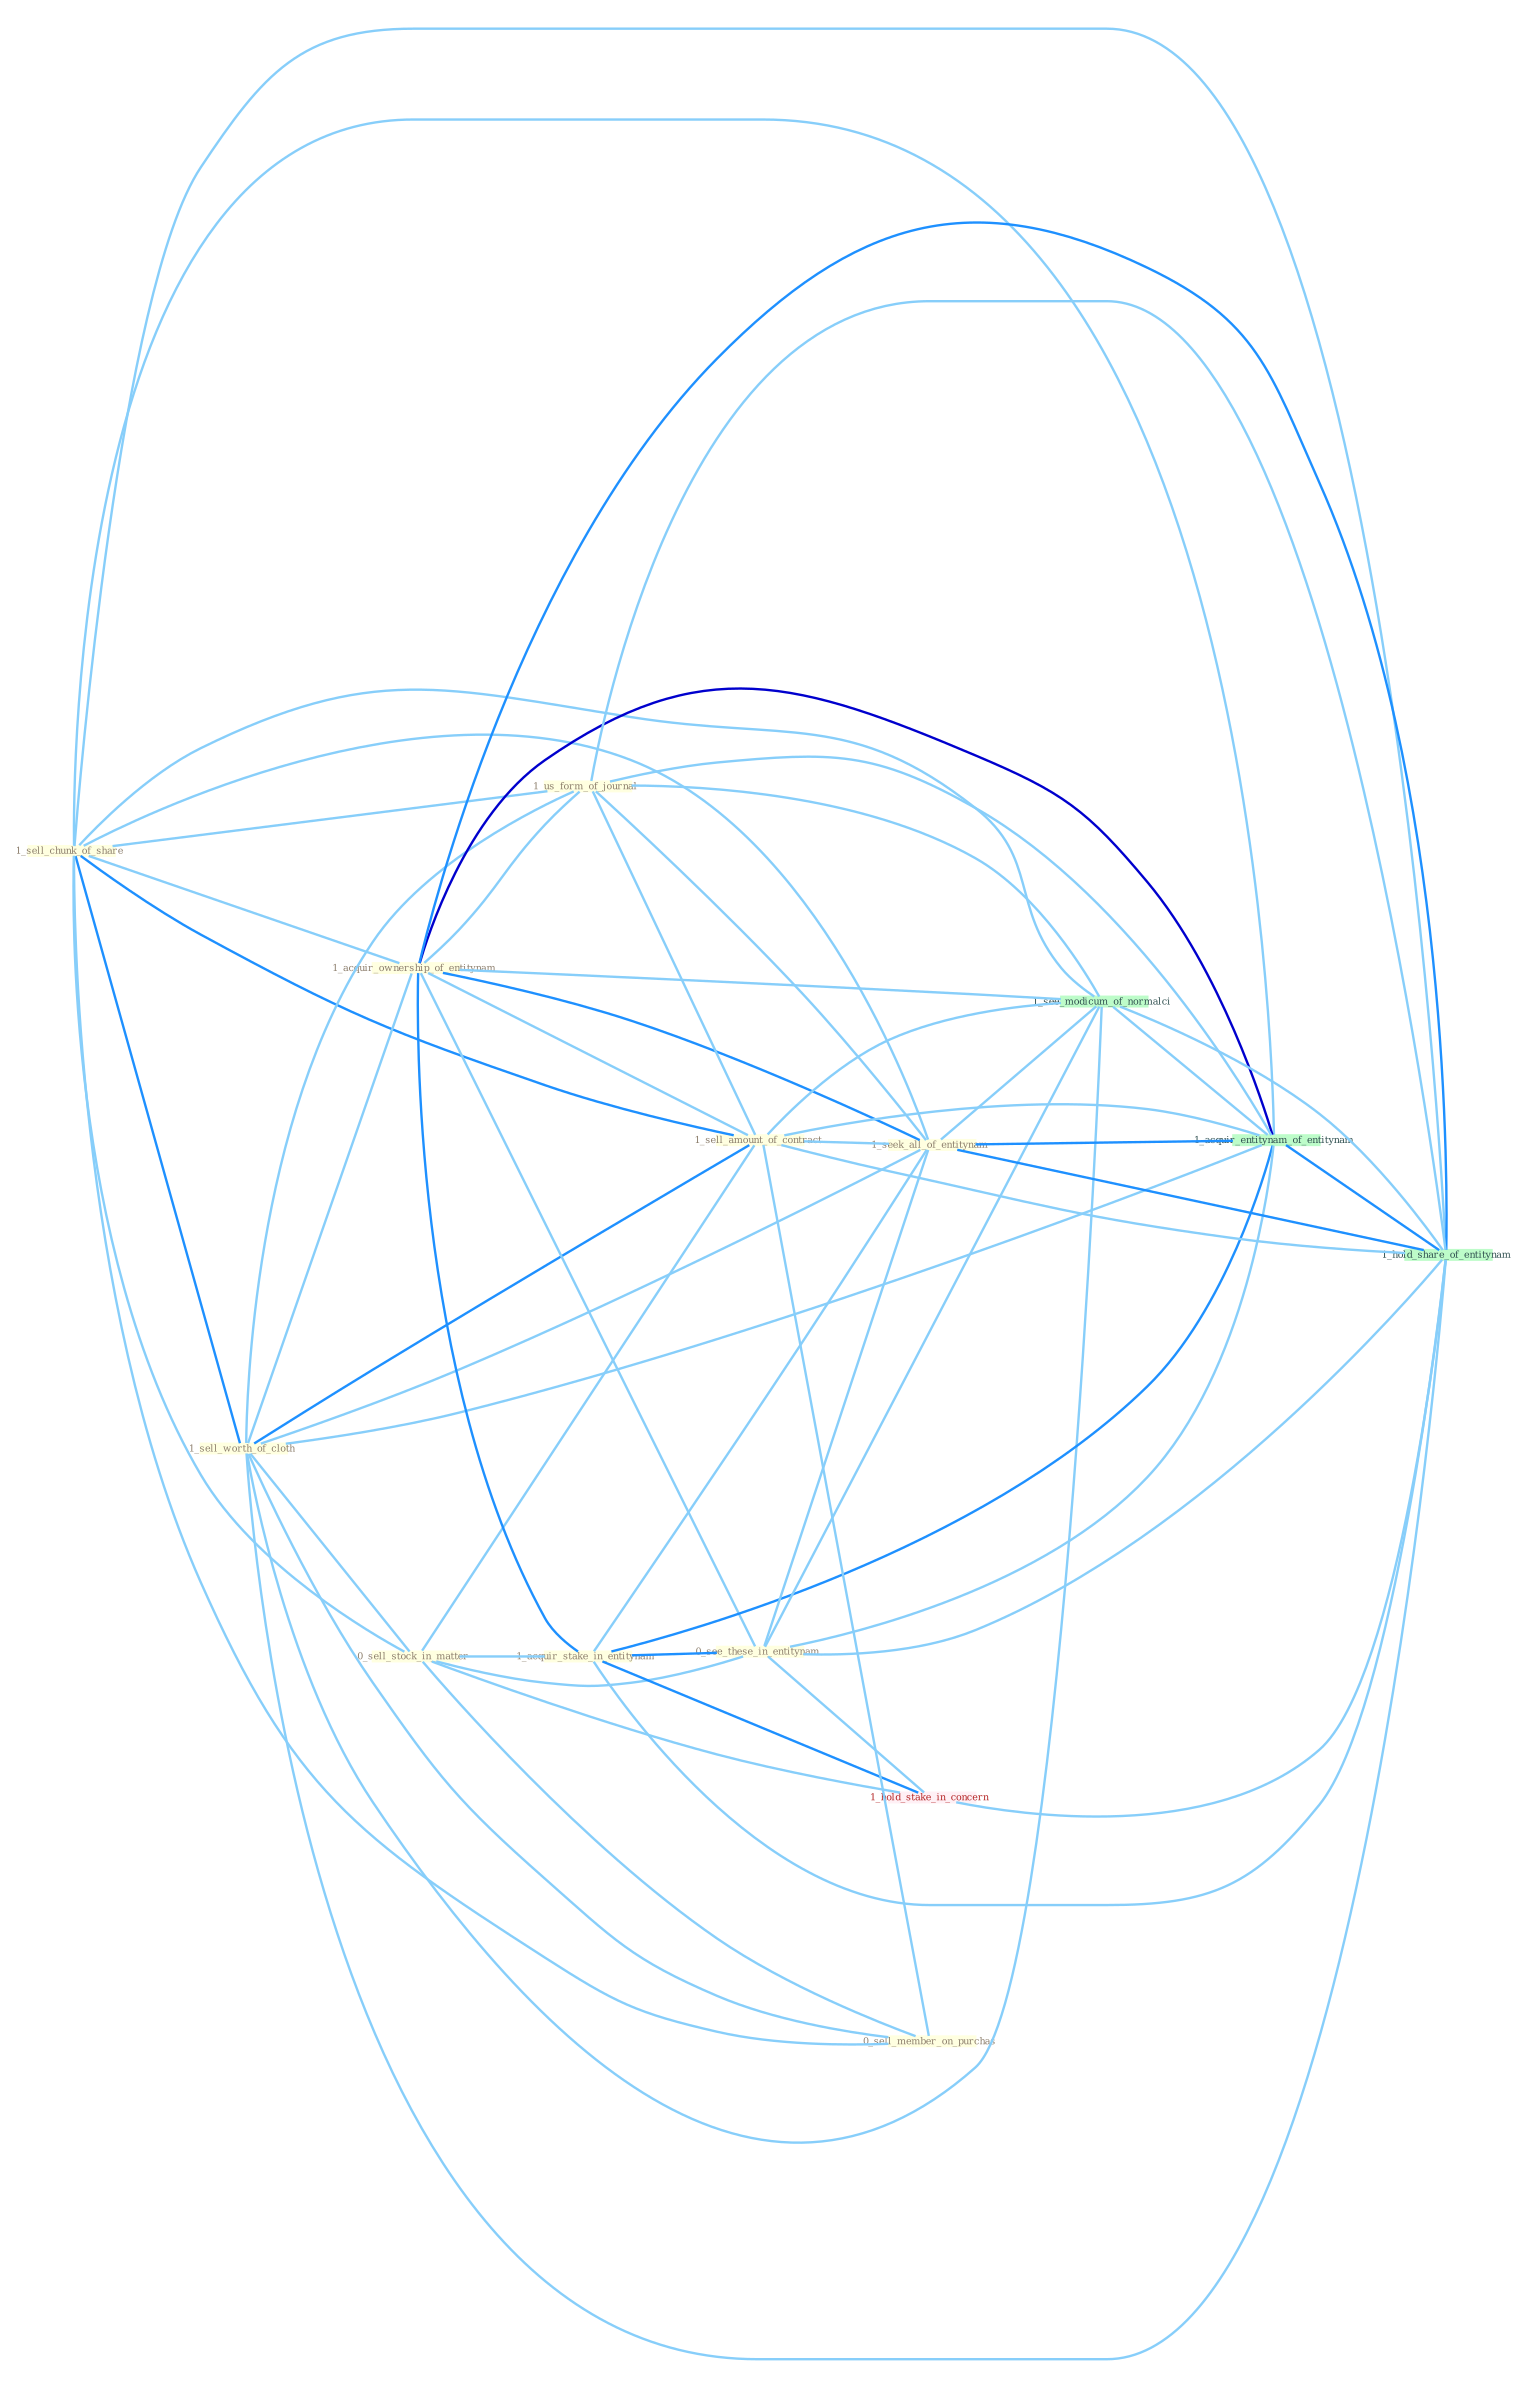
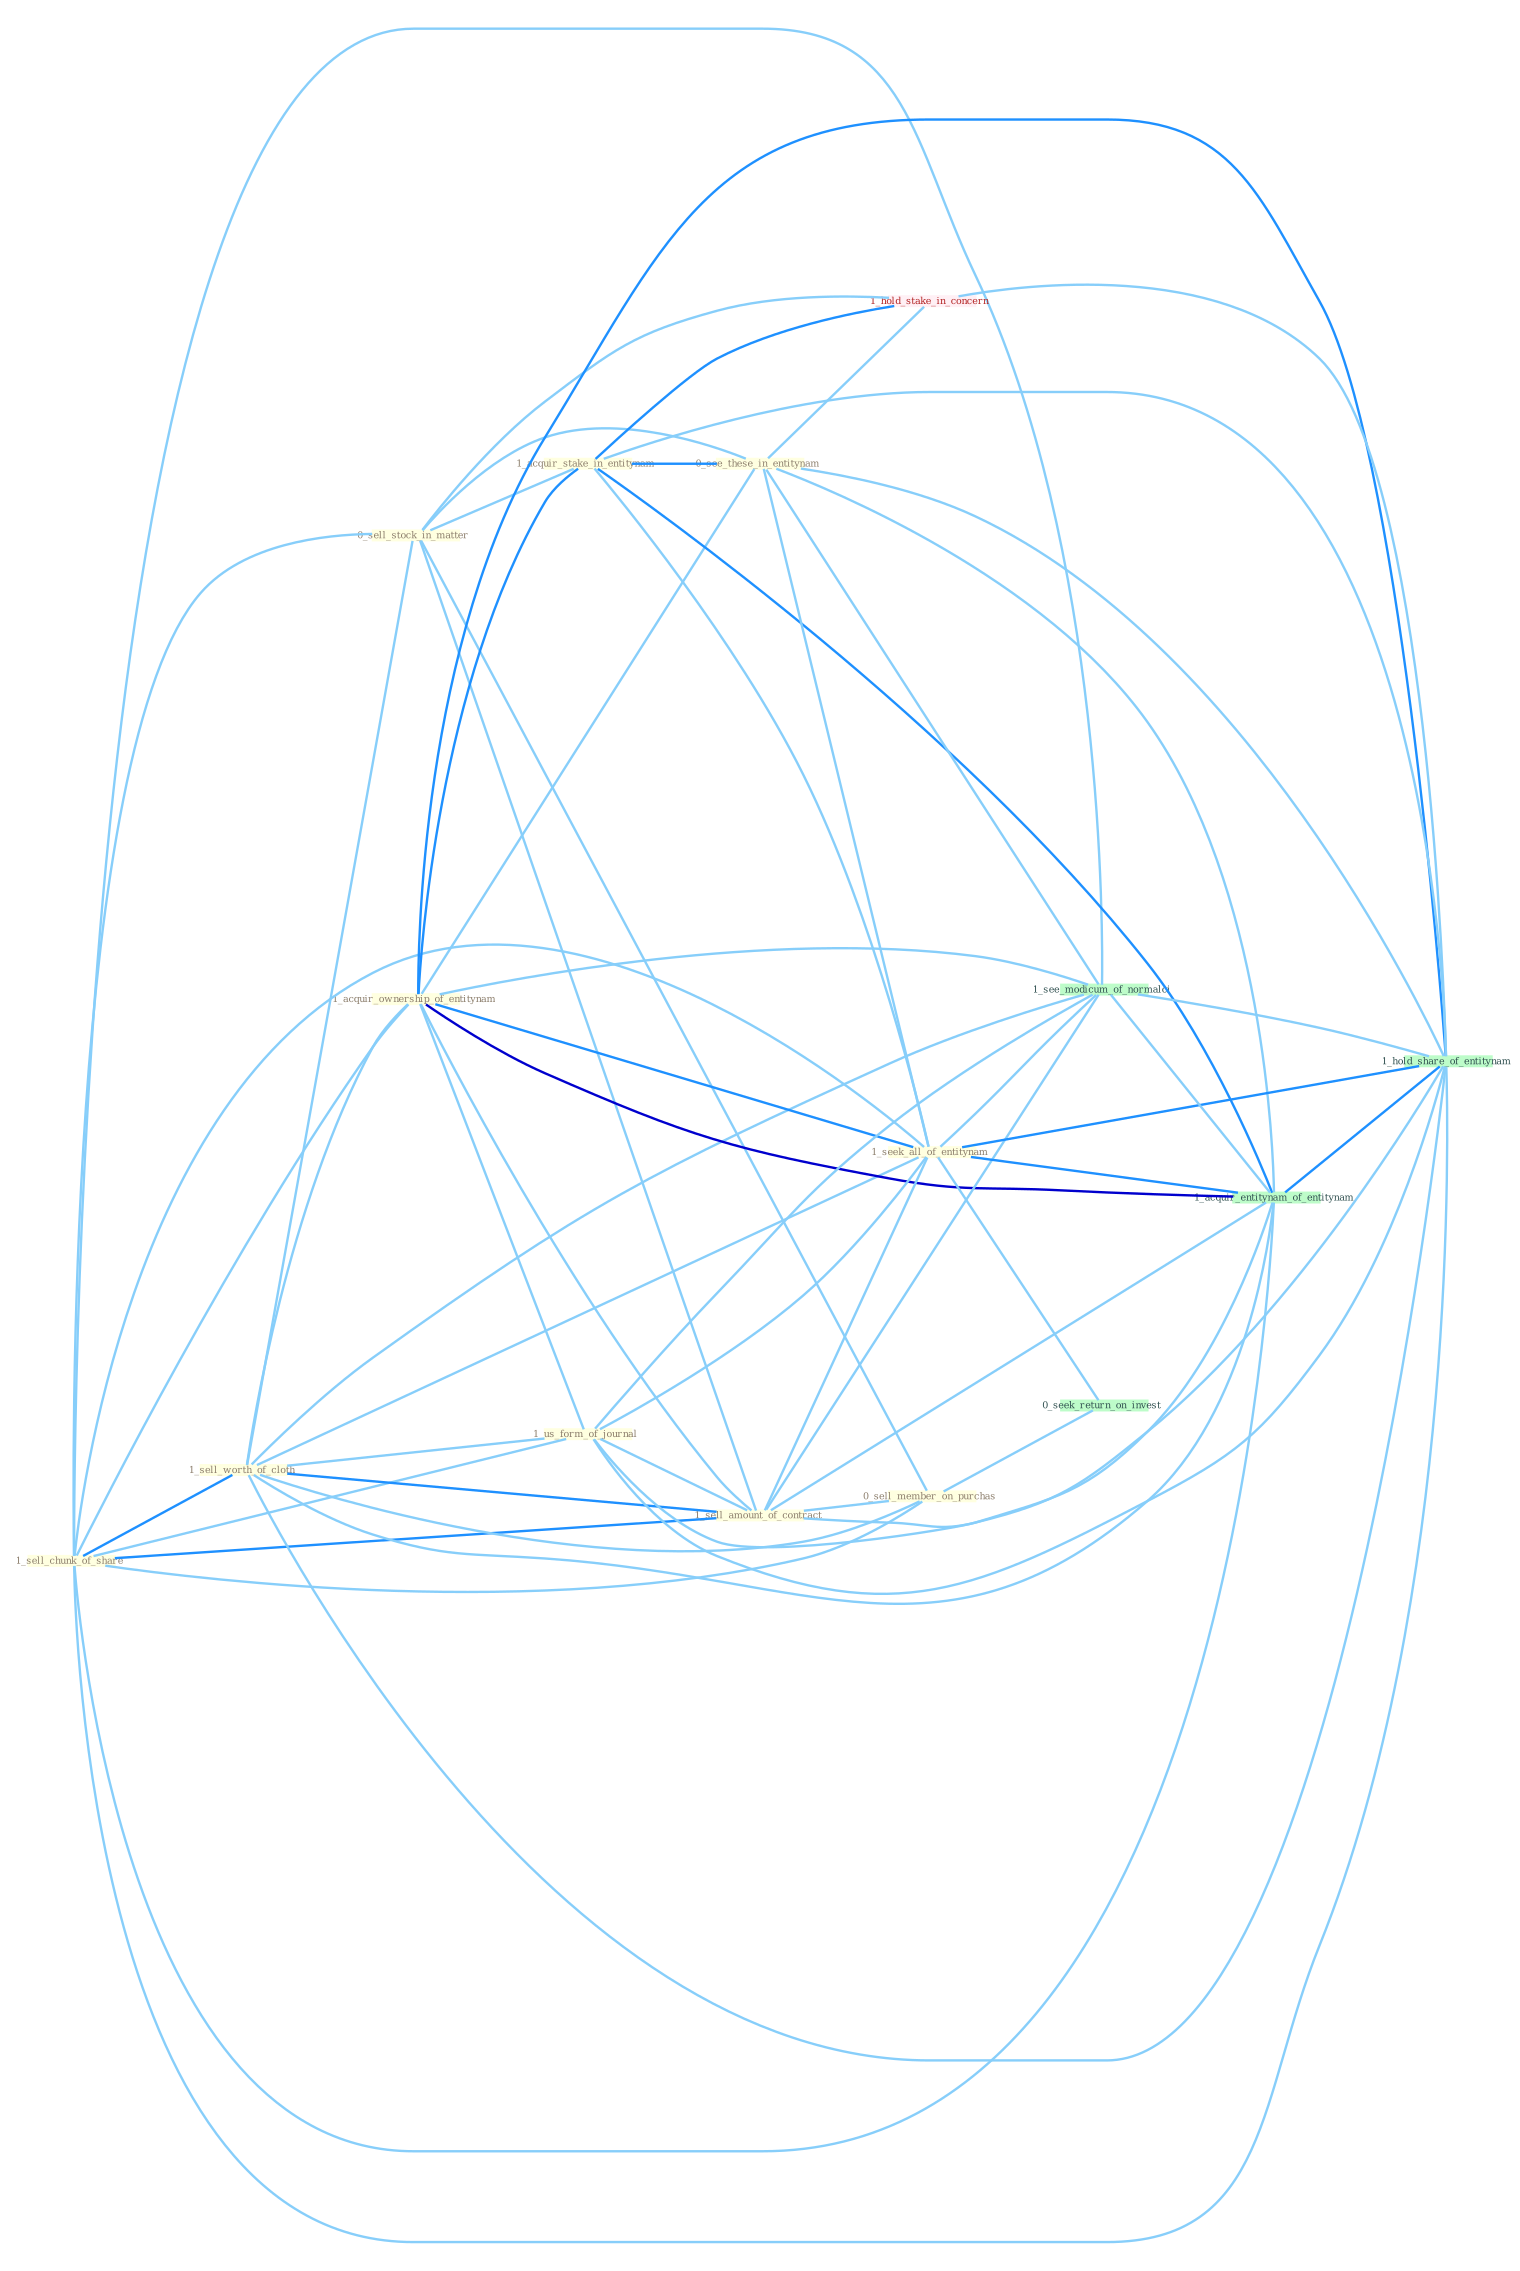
none -> (1104, 1405)
